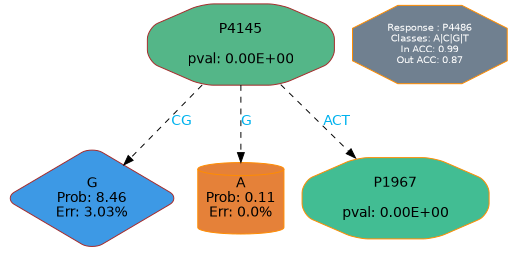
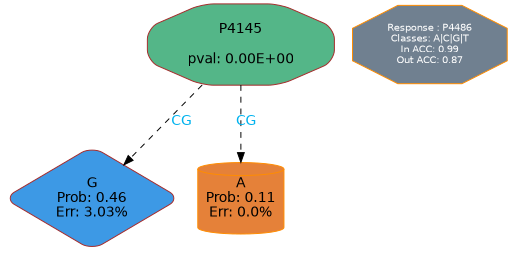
(246, 121) -> (246, 121)
(92, 198) -> (92, 198)
(396, 198) -> none
